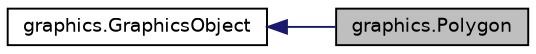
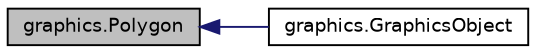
(311, 27) -> (244, 27)
